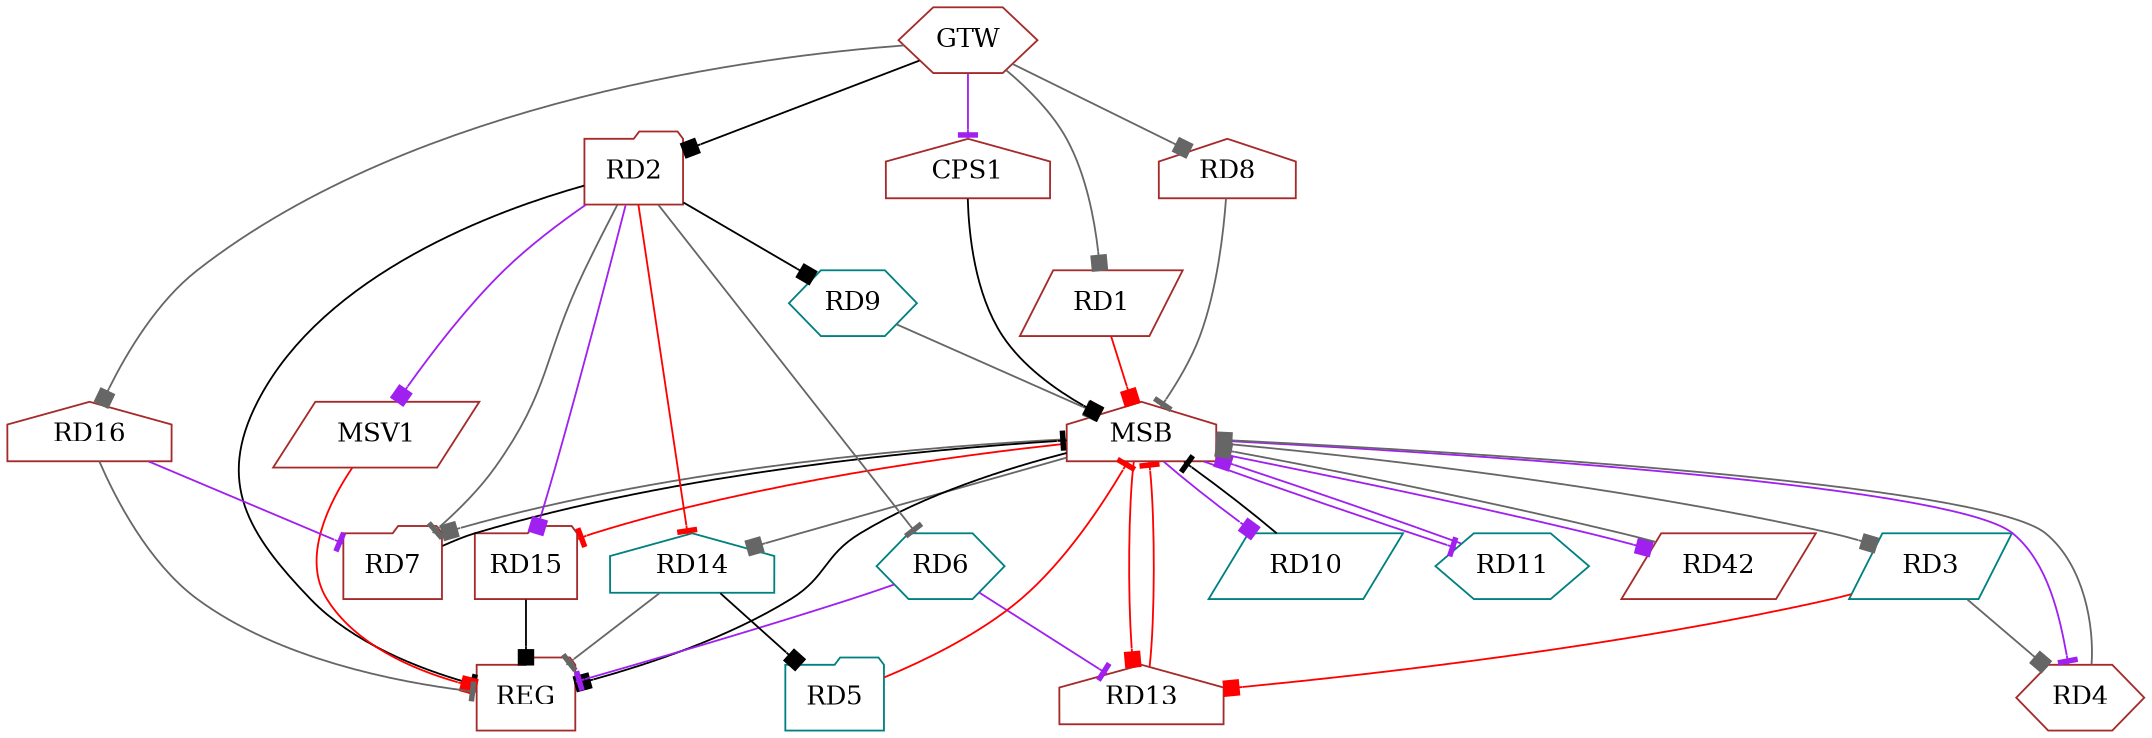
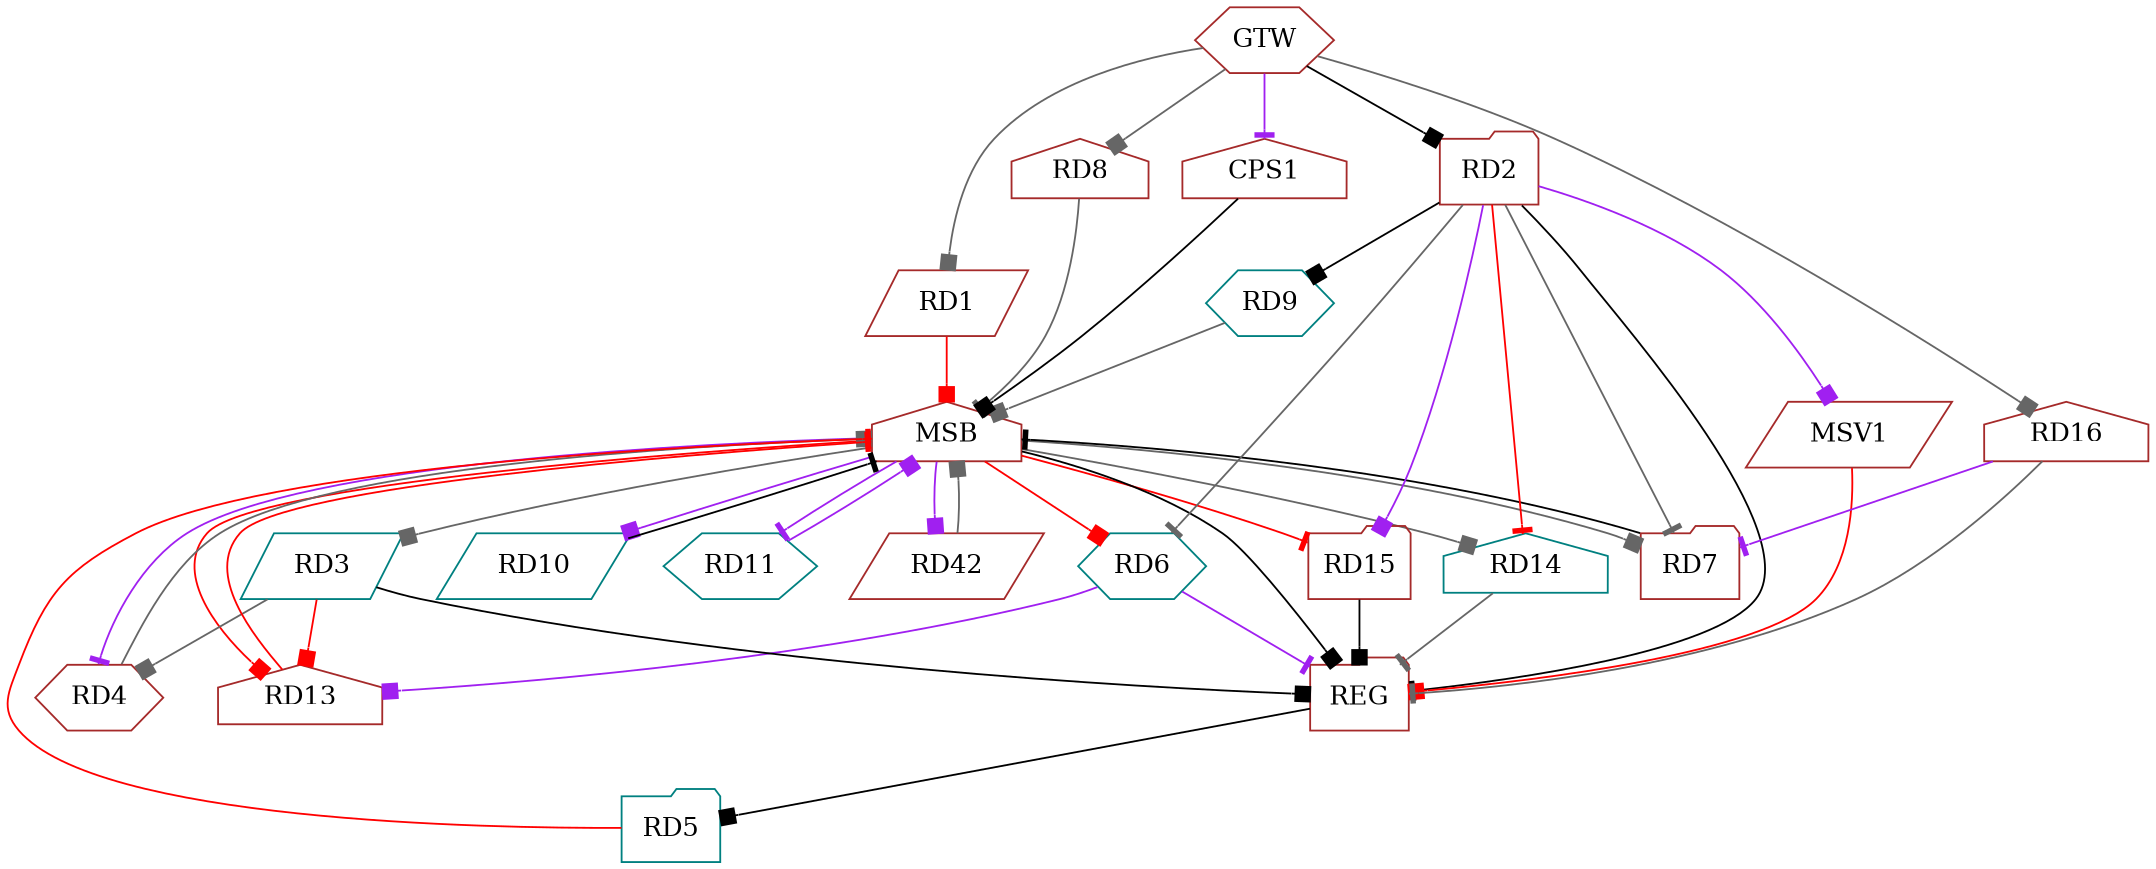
none -> (1037, 495)
(742, 612) -> (1024, 762)
(1039, 631) -> (717, 660)
none -> (831, 660)
